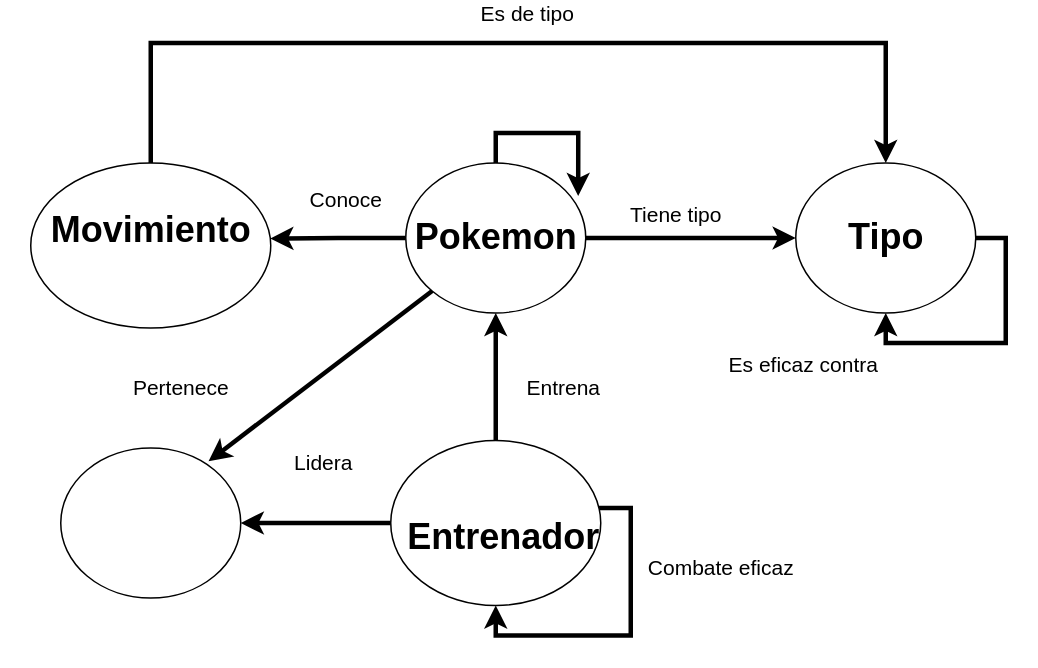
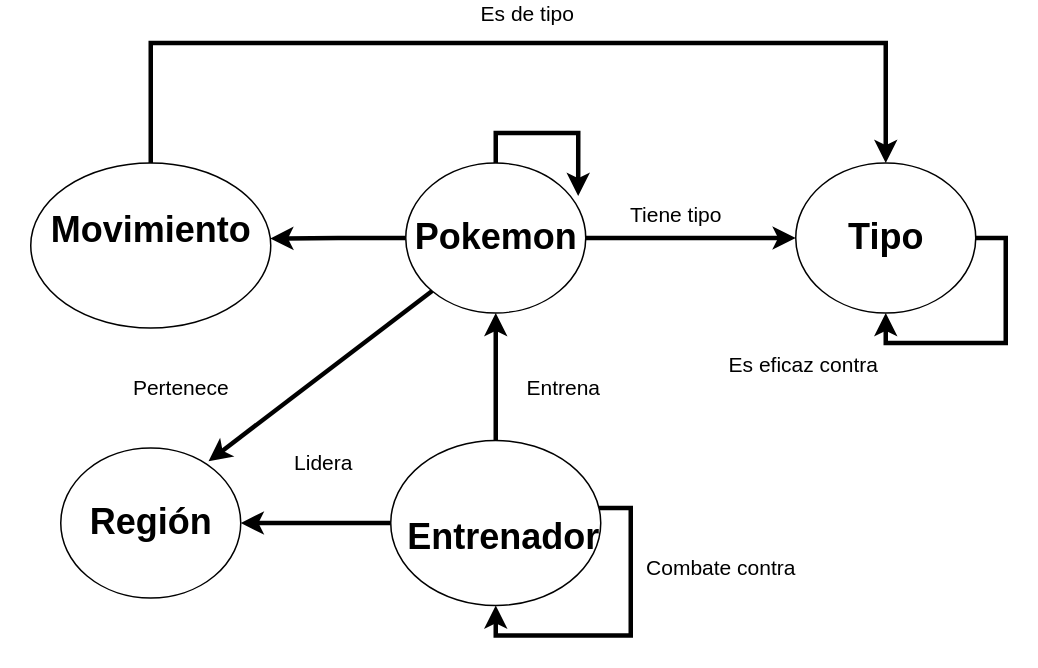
(346, 200) -> none
none -> (151, 523)
(722, 568) -> (722, 568)
